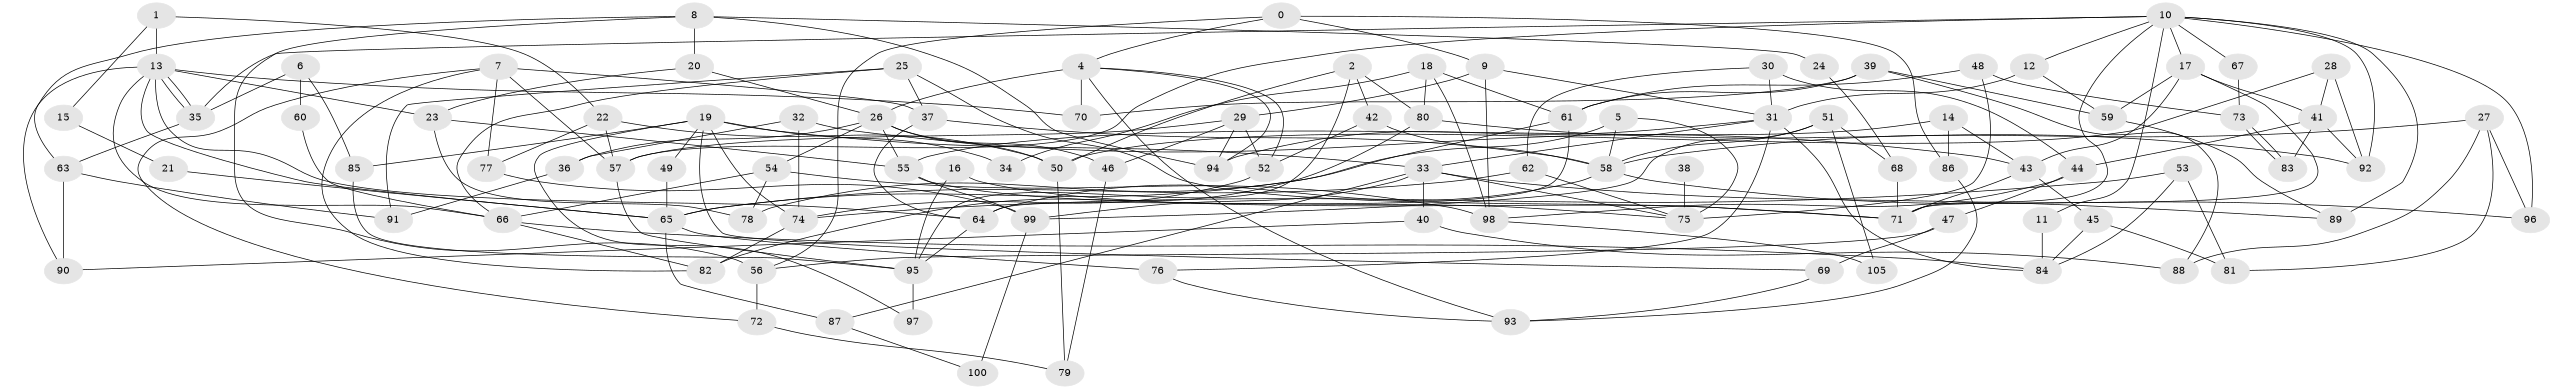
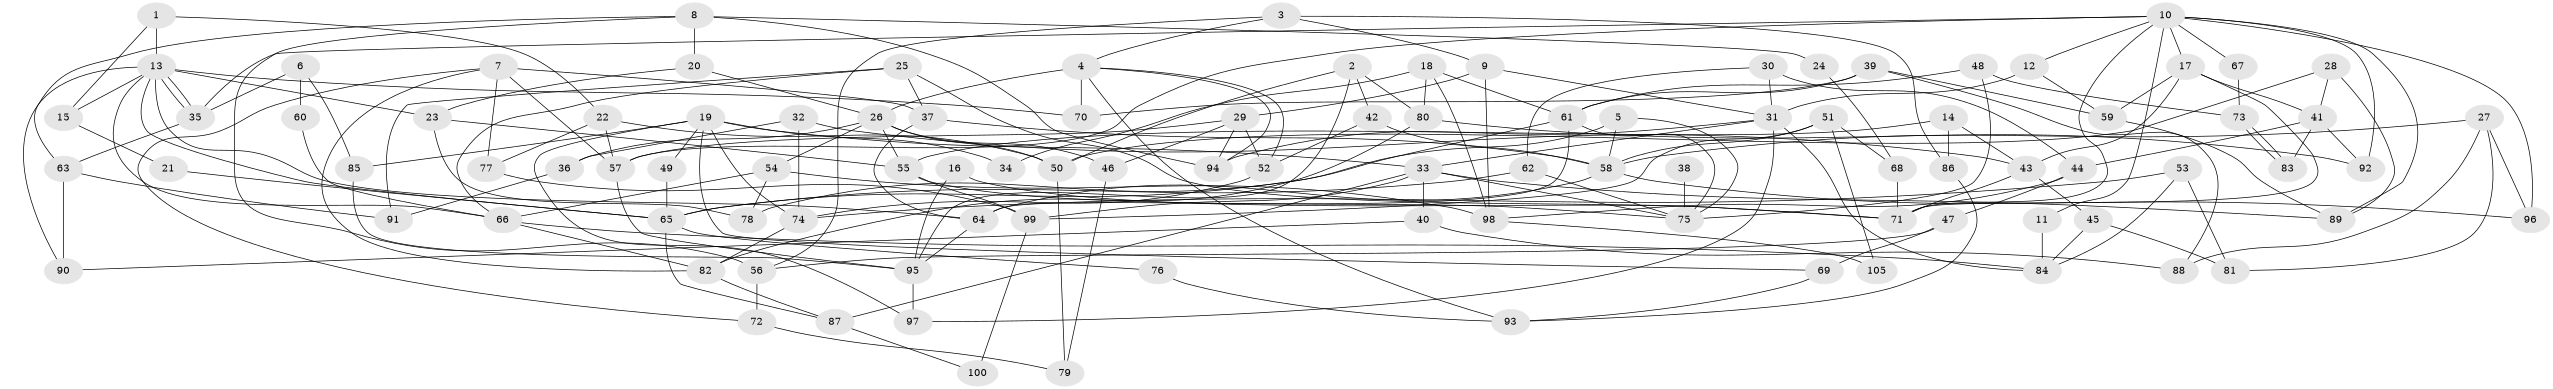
(1281, 16) -> (1281, 16)
none -> (110, 92)
(2349, 118) -> (2389, 148)
none -> (1710, 157)
(1506, 258) -> (1395, 303)
none -> (769, 299)
